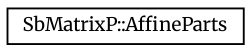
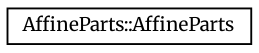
(126, 26) -> (129, 26)
